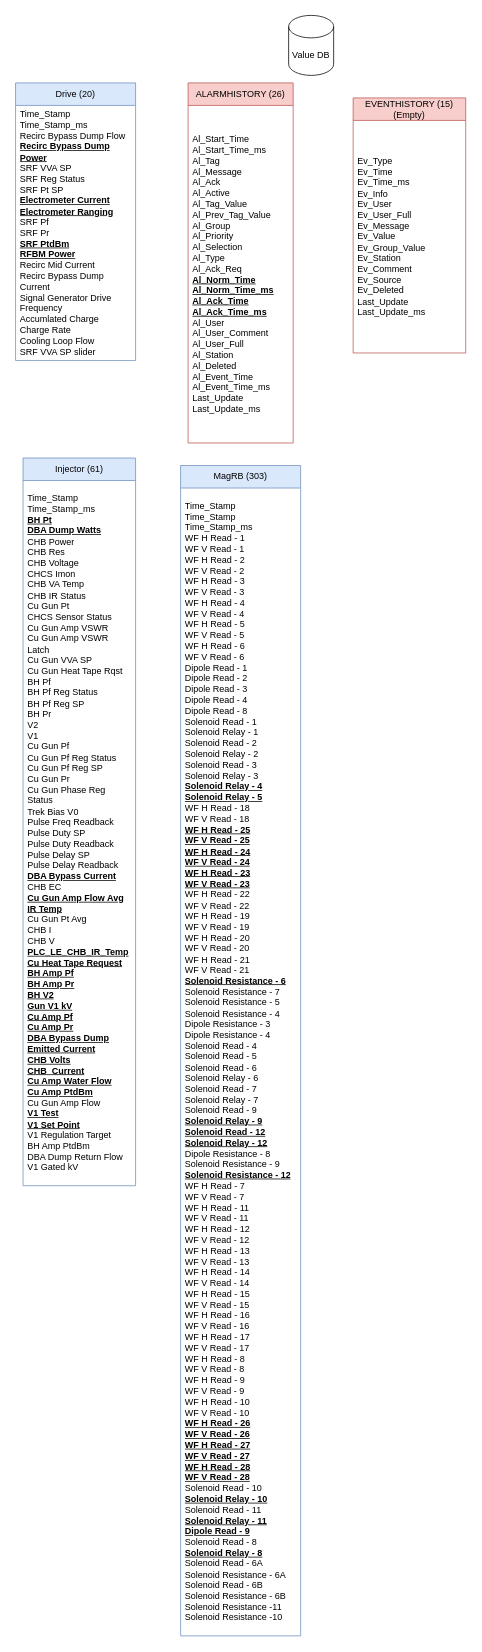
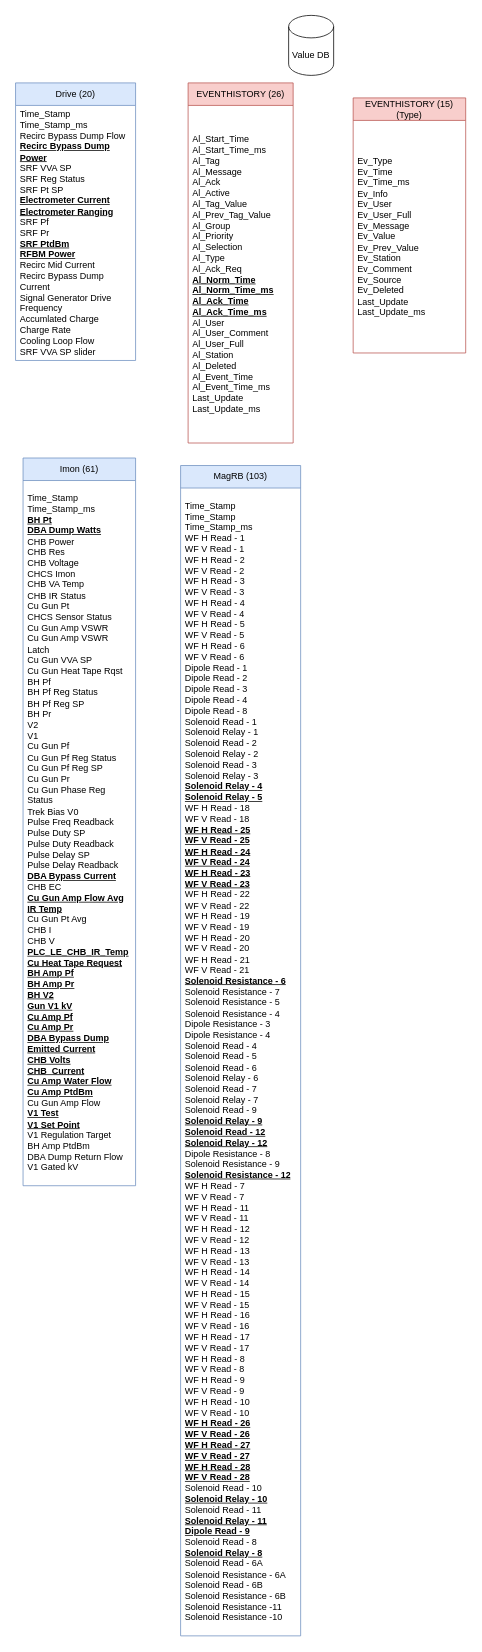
(240, 94) -> (240, 94)
(409, 109) -> (409, 109)
(393, 237) -> (393, 237)
(79, 469) -> (79, 469)
(240, 477) -> (240, 477)
